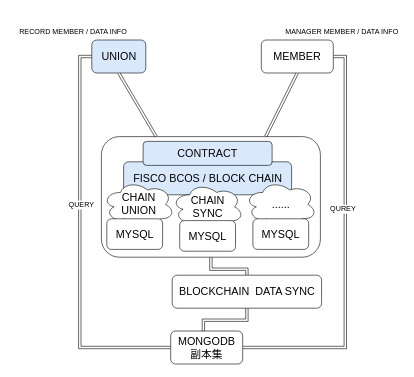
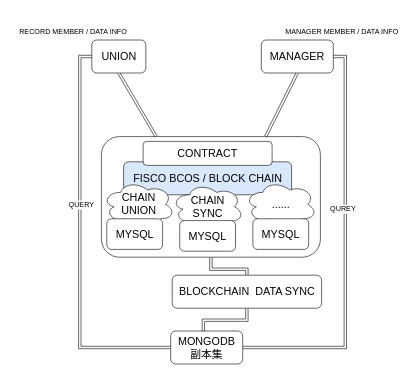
(119, 56) -> (119, 56)
(297, 57) -> (297, 57)
(208, 153) -> (208, 153)
